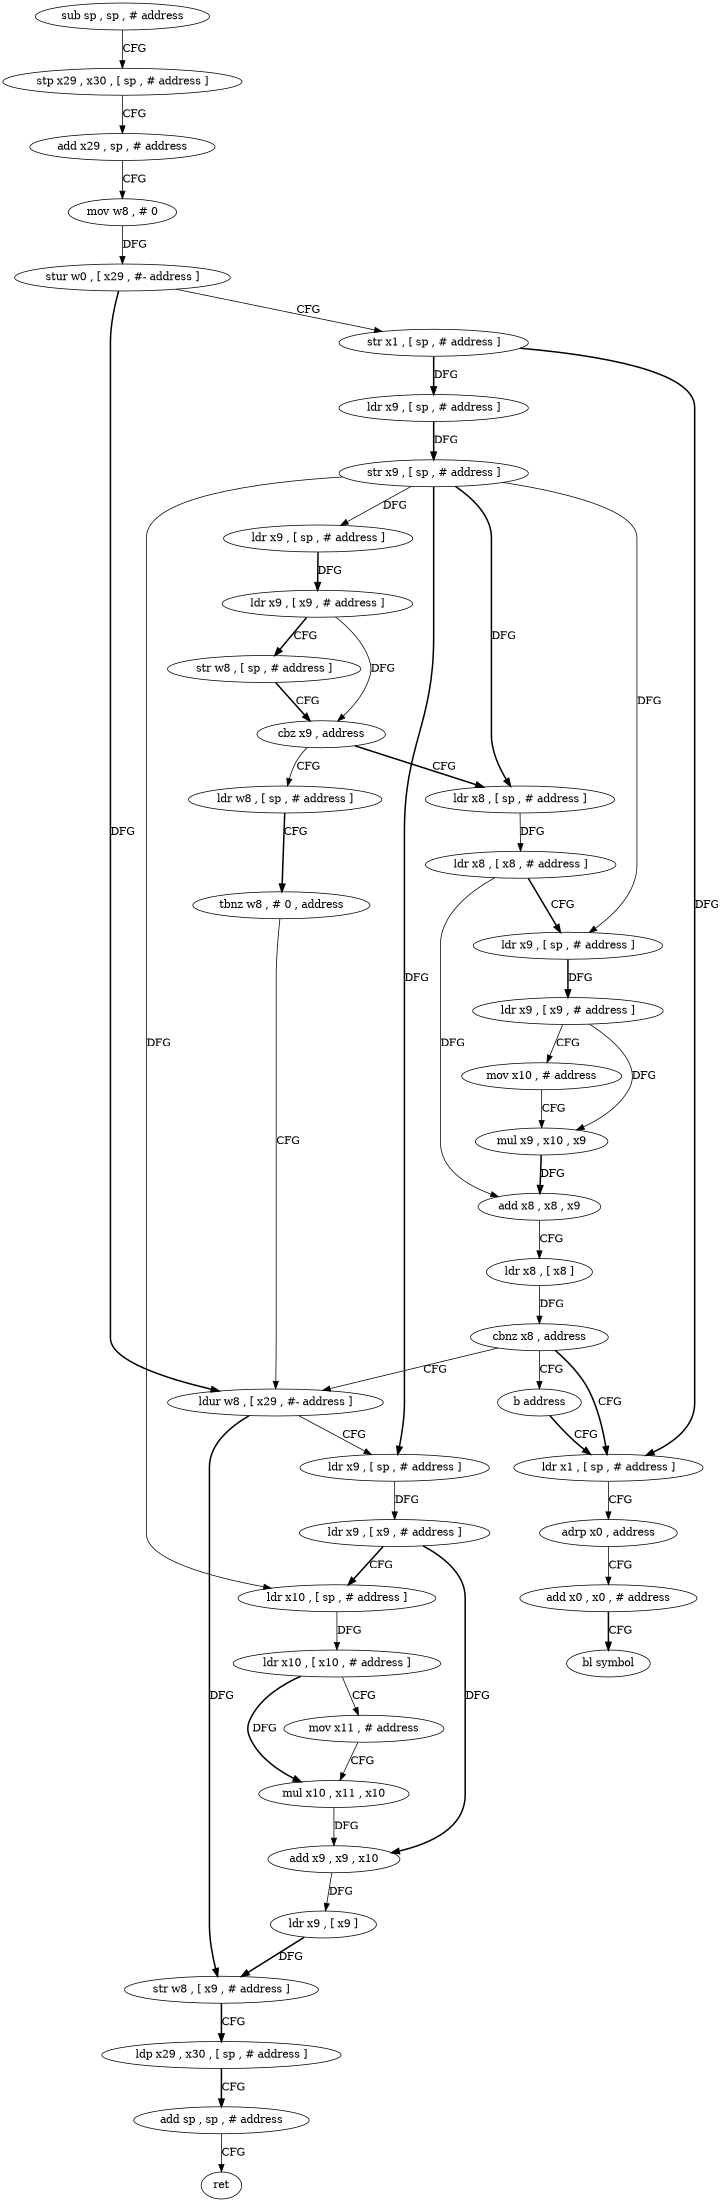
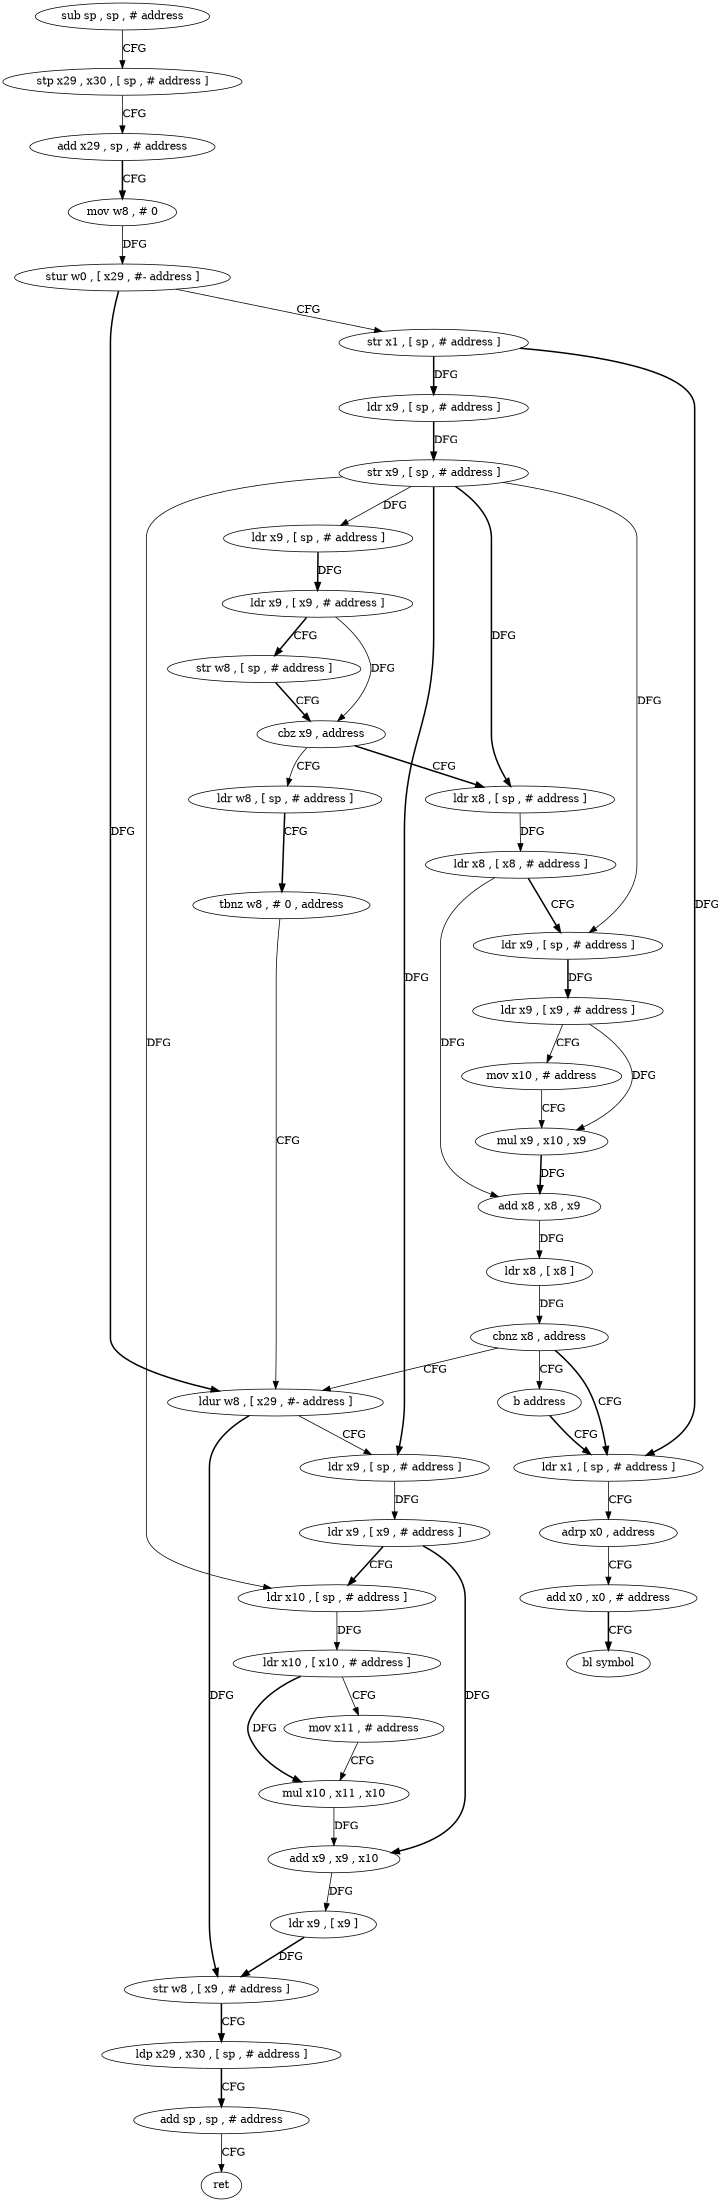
(122, 176) -> (122, 176)
(551, 1239) -> (552, 1239)
